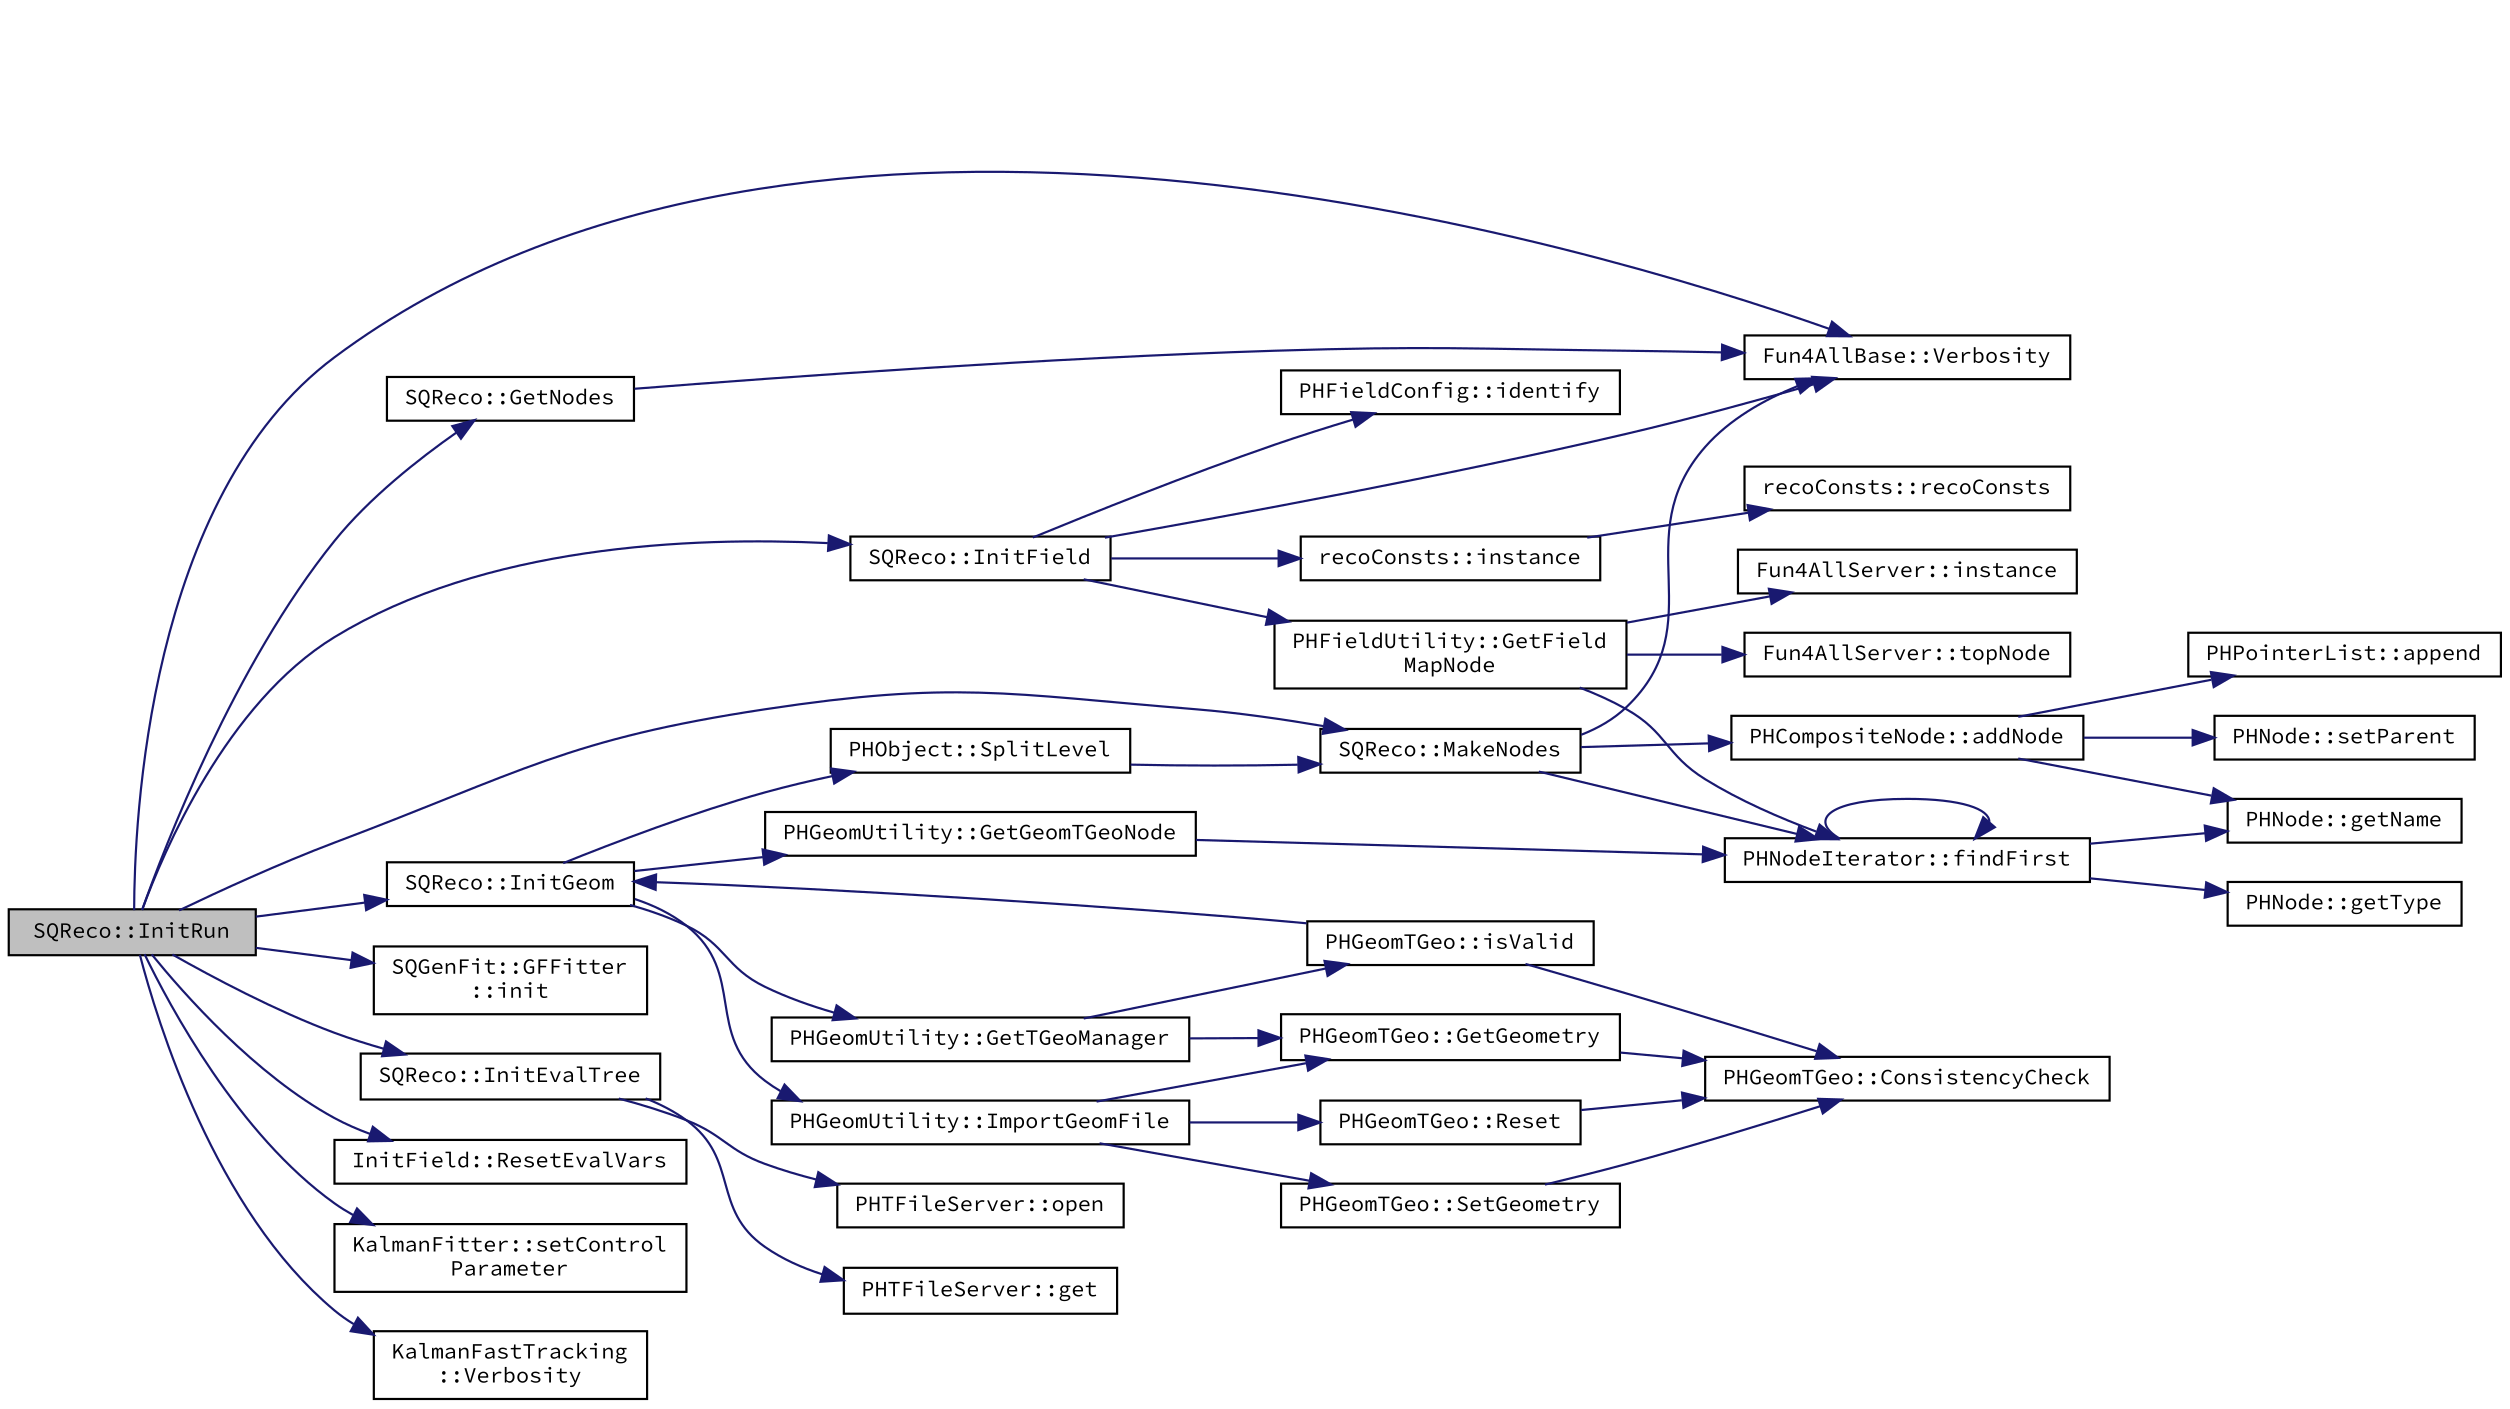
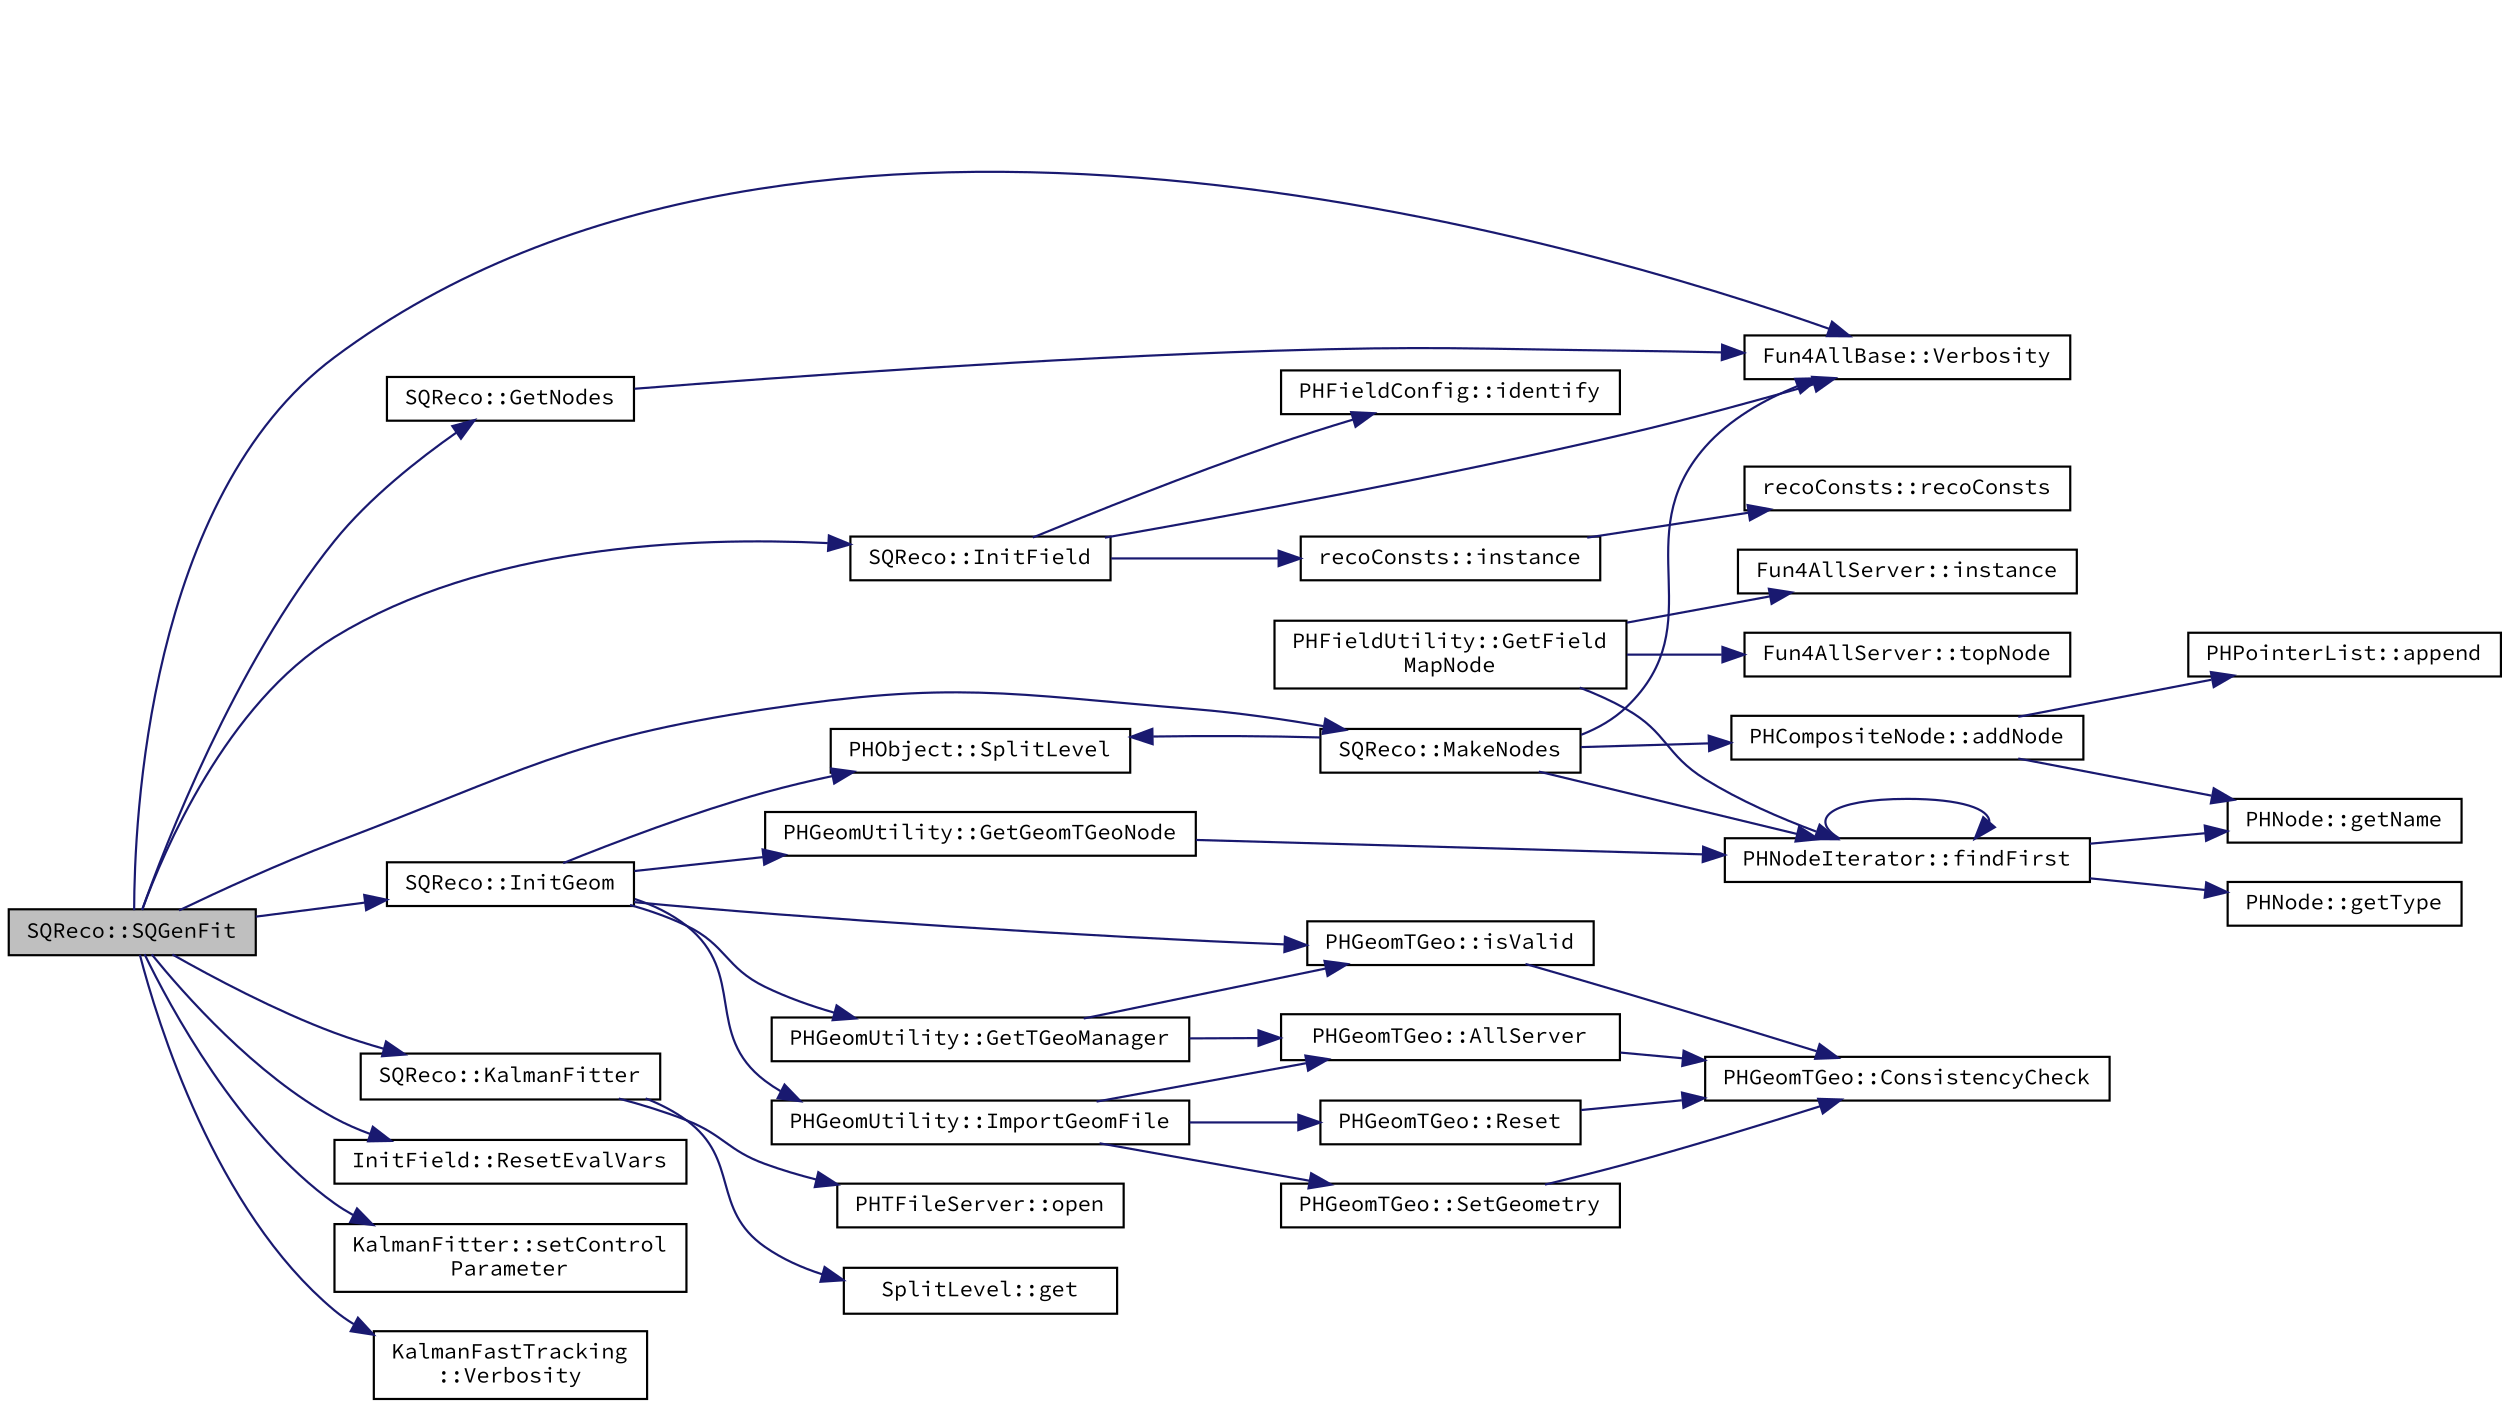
(1175, 598) -> none
(2345, 738) -> none
(1214, 766) -> (1237, 736)
(981, 899) -> (959, 927)
(132, 932) -> (132, 932)
(510, 980) -> none
(1450, 1037) -> (1450, 1037)
(510, 1077) -> (510, 1077)
(980, 1291) -> (980, 1291)
